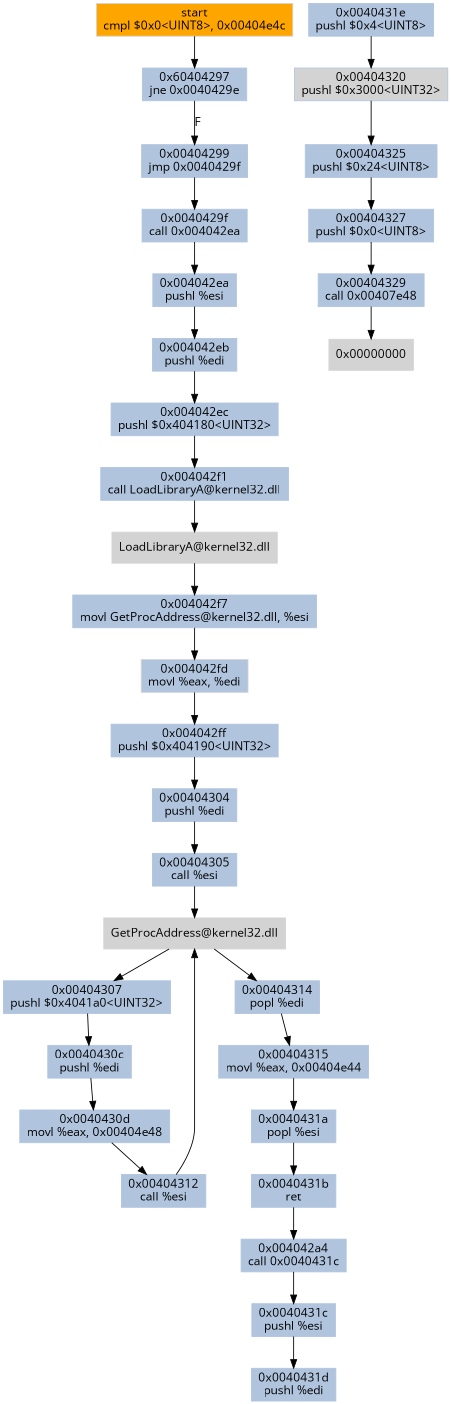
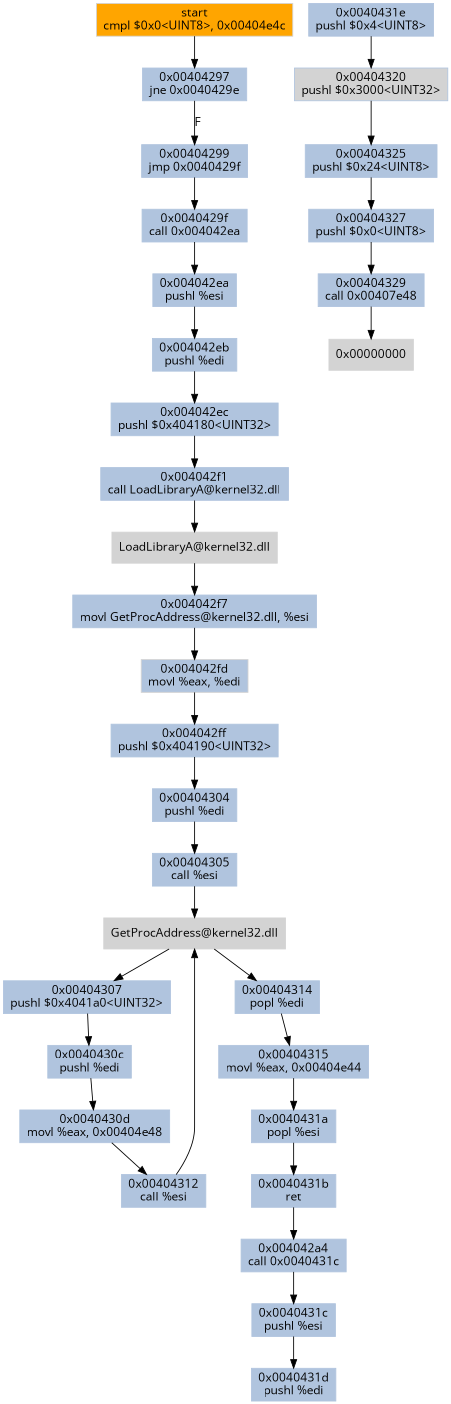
(195, 84) -> (195, 84)
